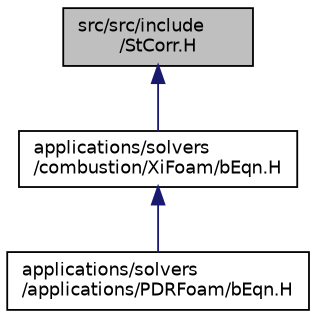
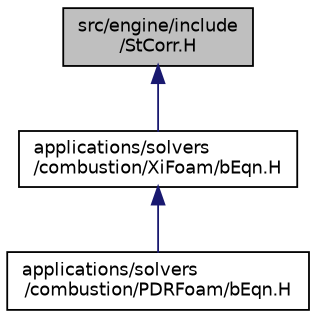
(158, 37) -> (158, 37)
(158, 281) -> (158, 281)
